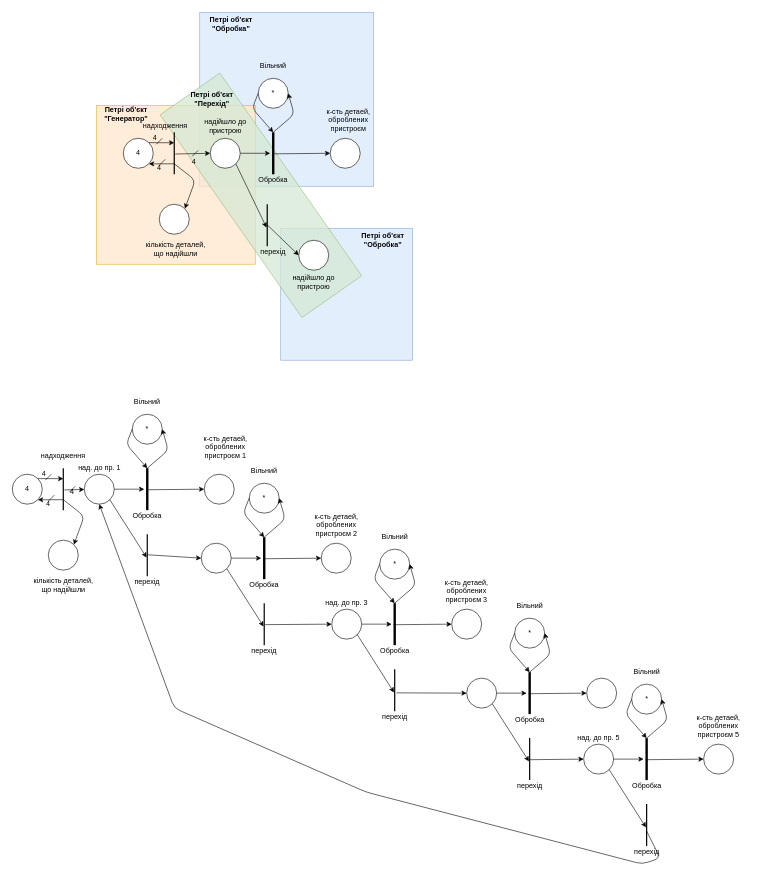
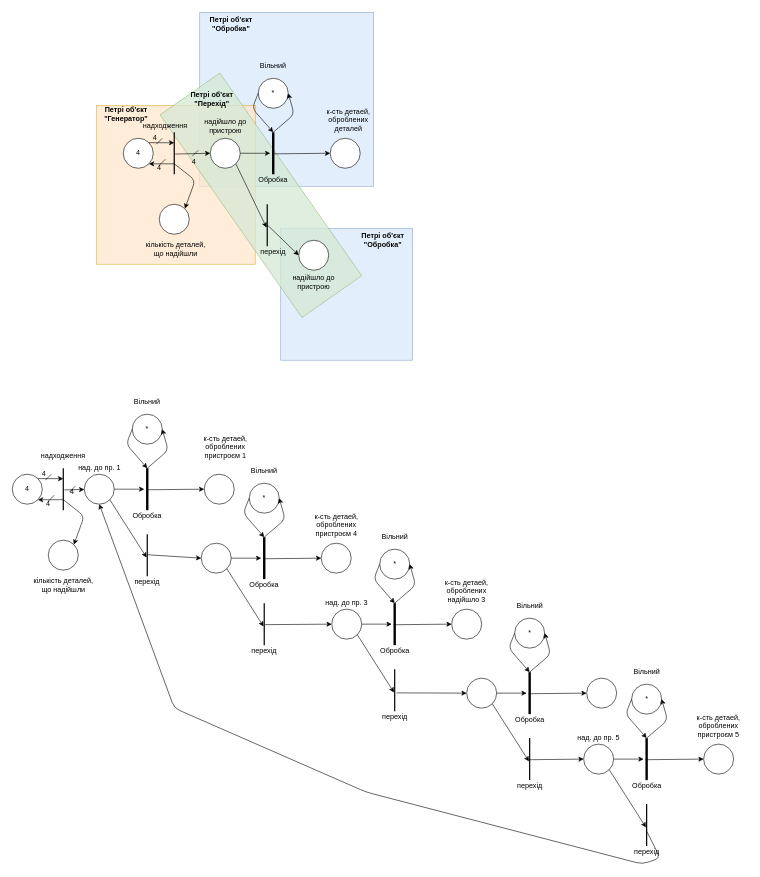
(349, 120) -> (349, 120)
(337, 525) -> (337, 525)
(467, 591) -> (467, 591)
